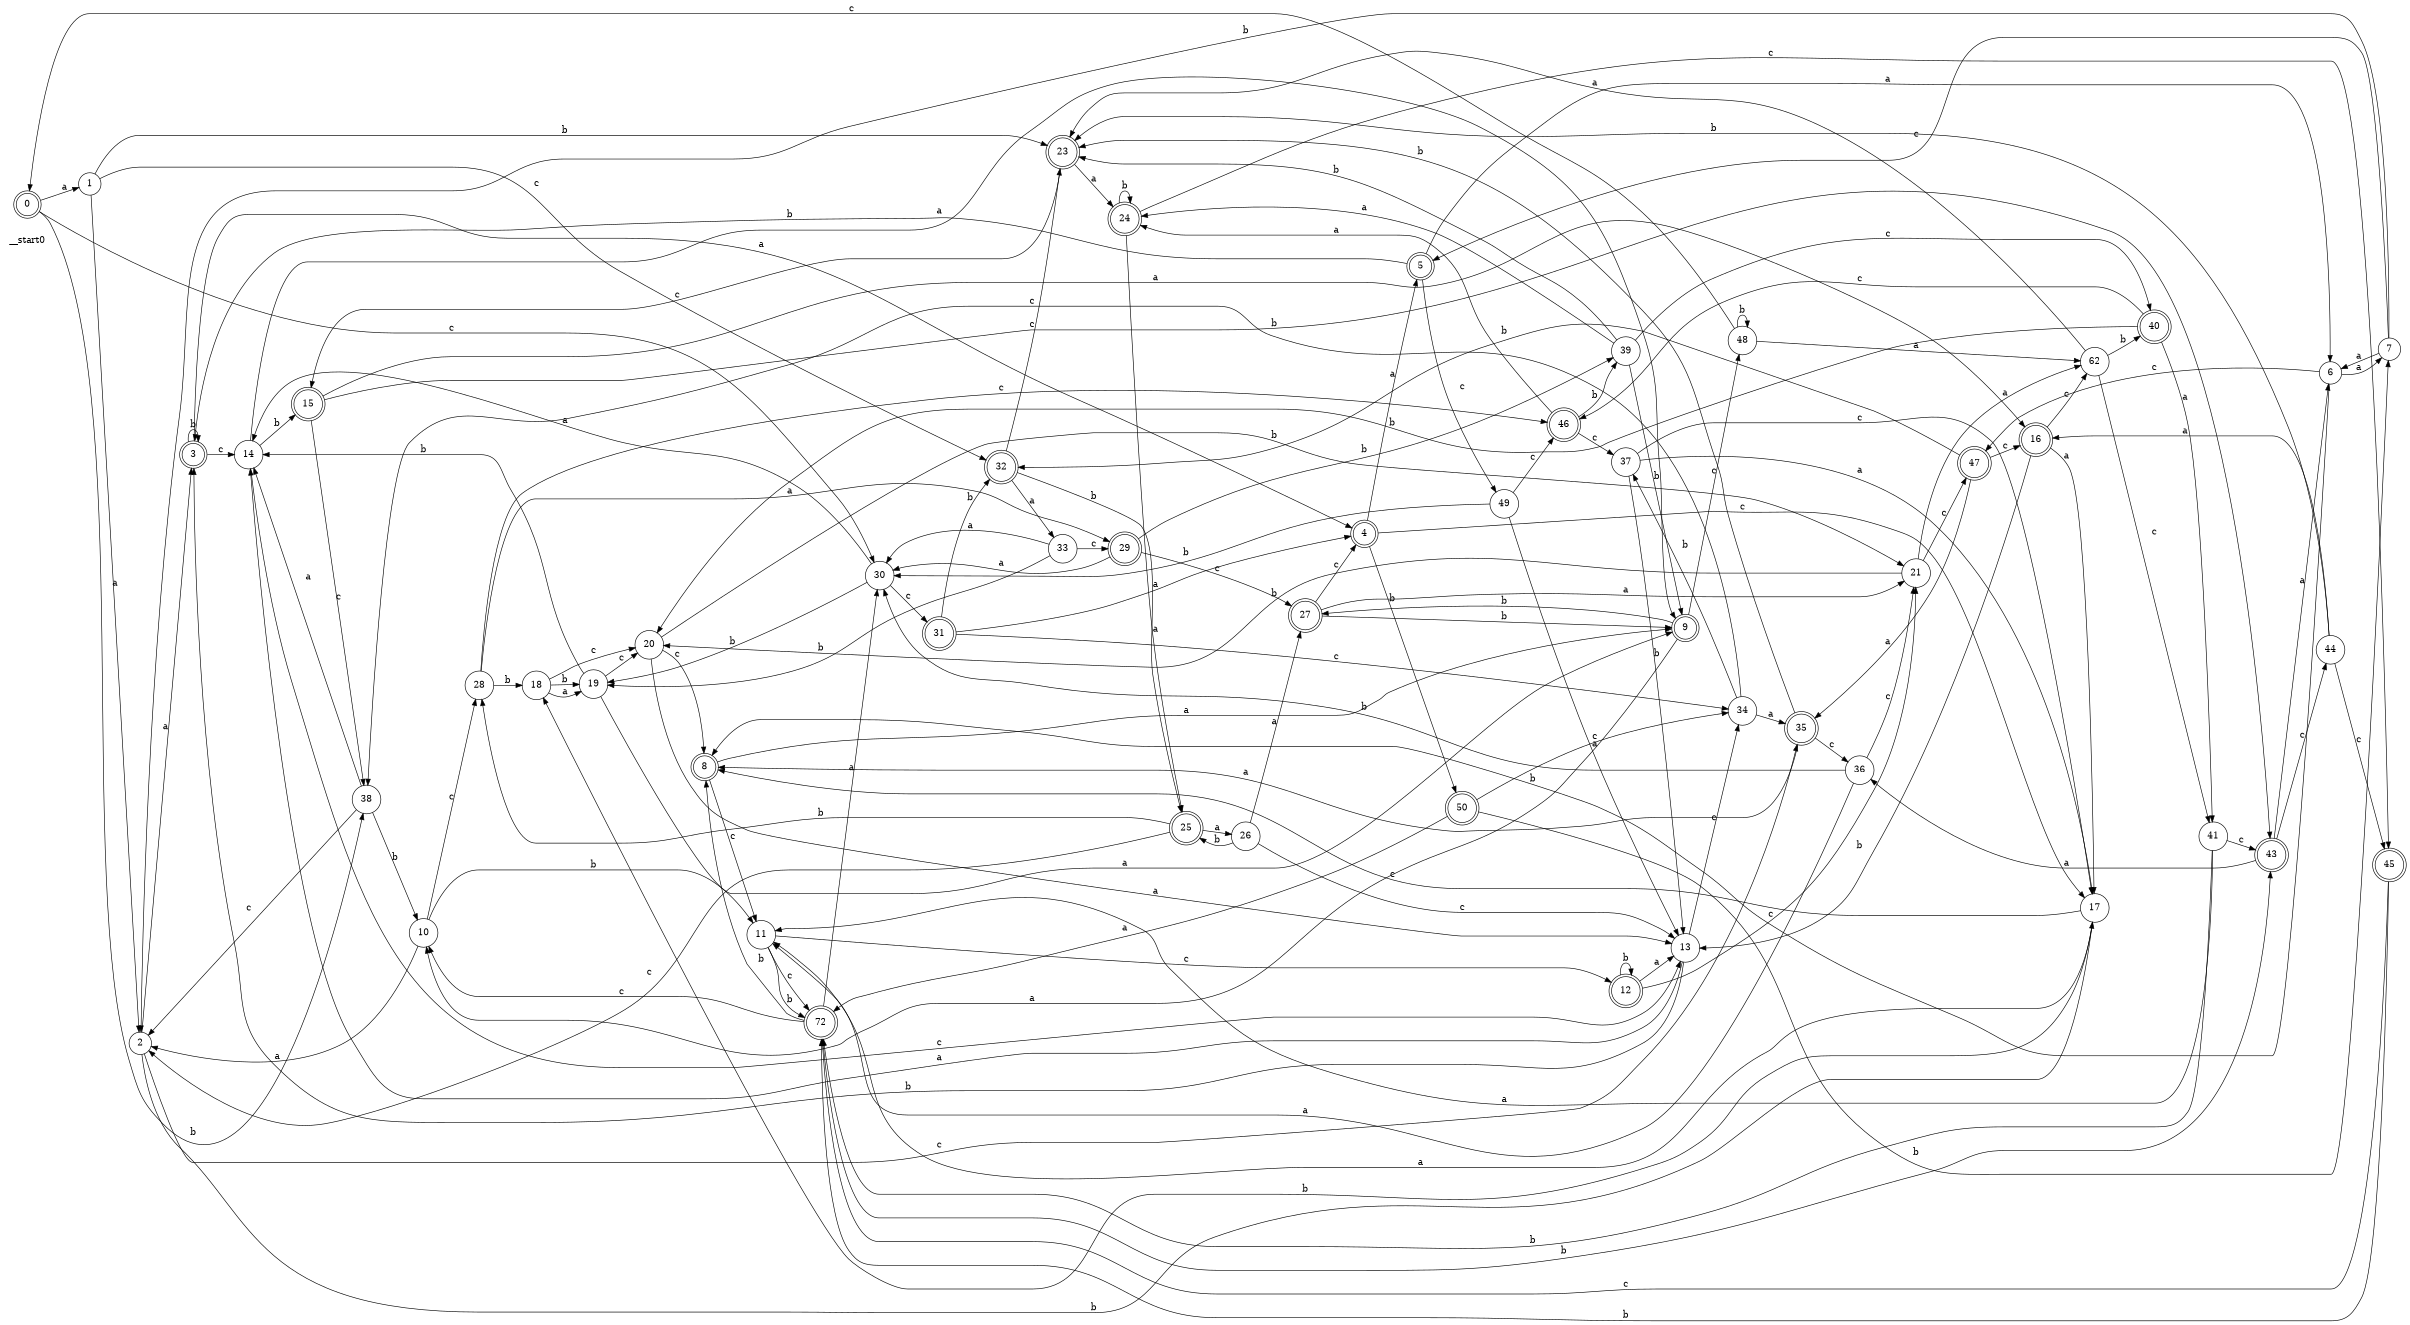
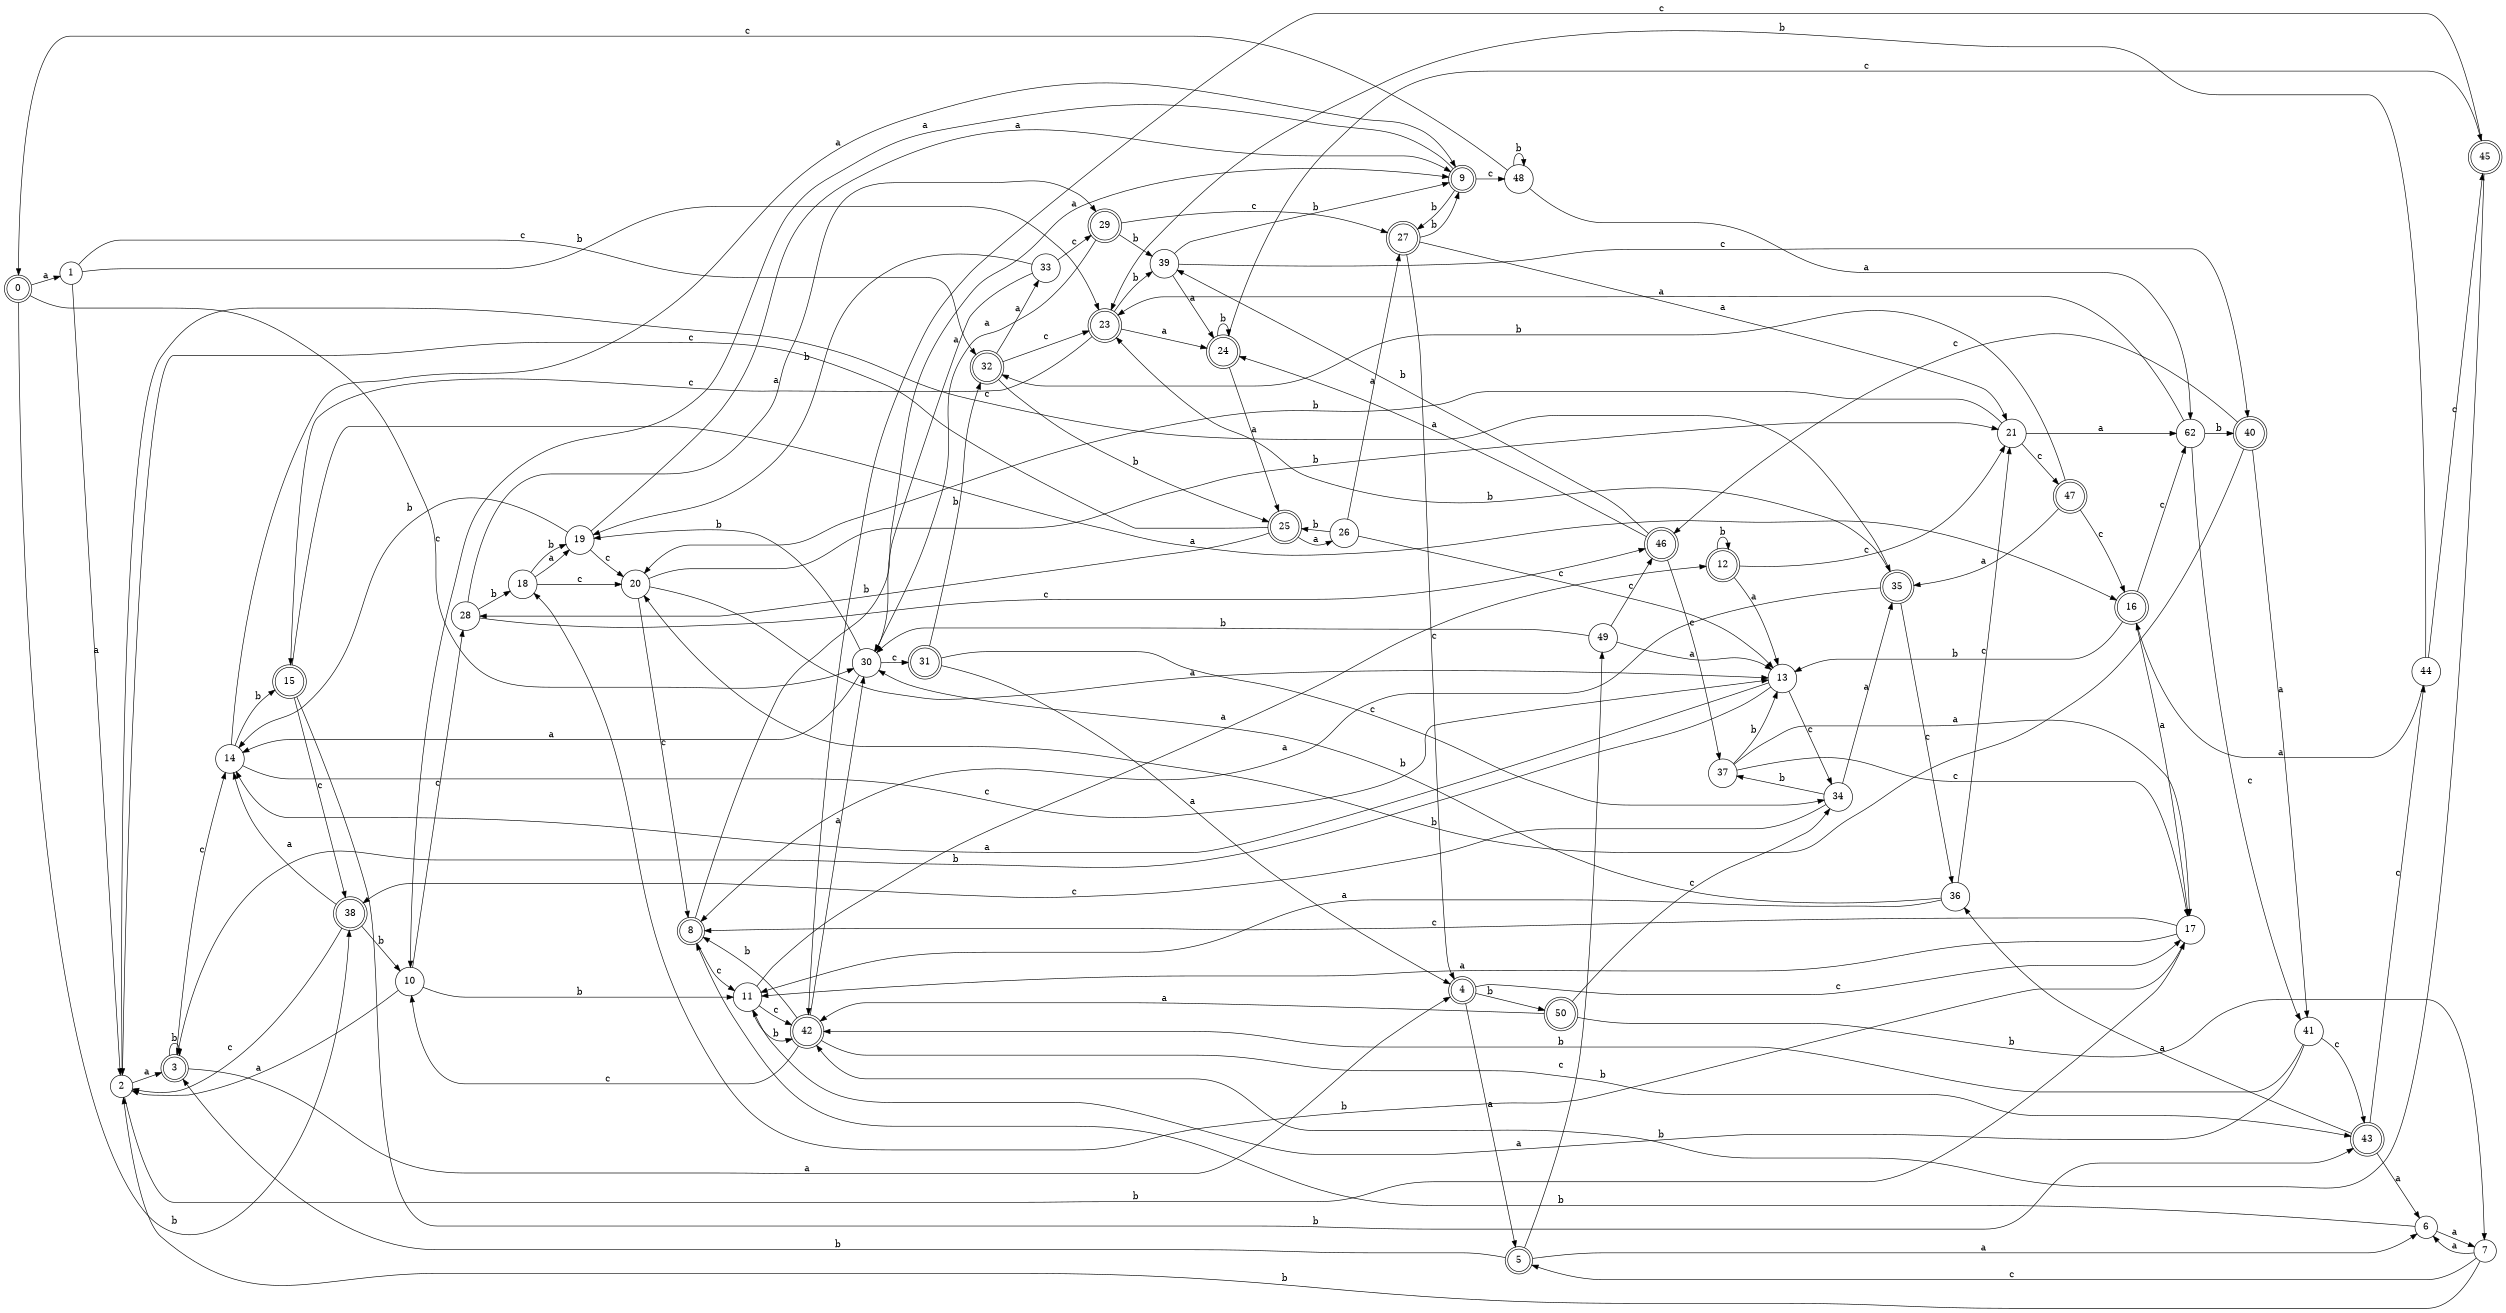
(1372, 188) -> (1129, 292)
(27, 241) -> none
(2145, 376) -> none
(367, 799) -> (350, 914)
(1186, 959) -> (1223, 717)
(821, 1023) -> (807, 1031)
